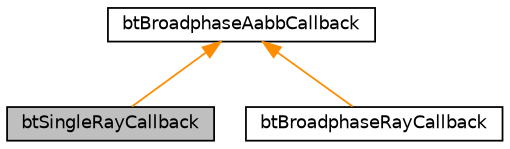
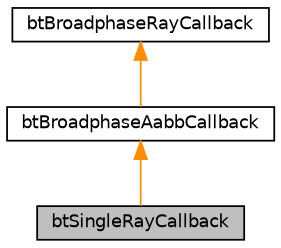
(315, 79) -> (141, 84)
